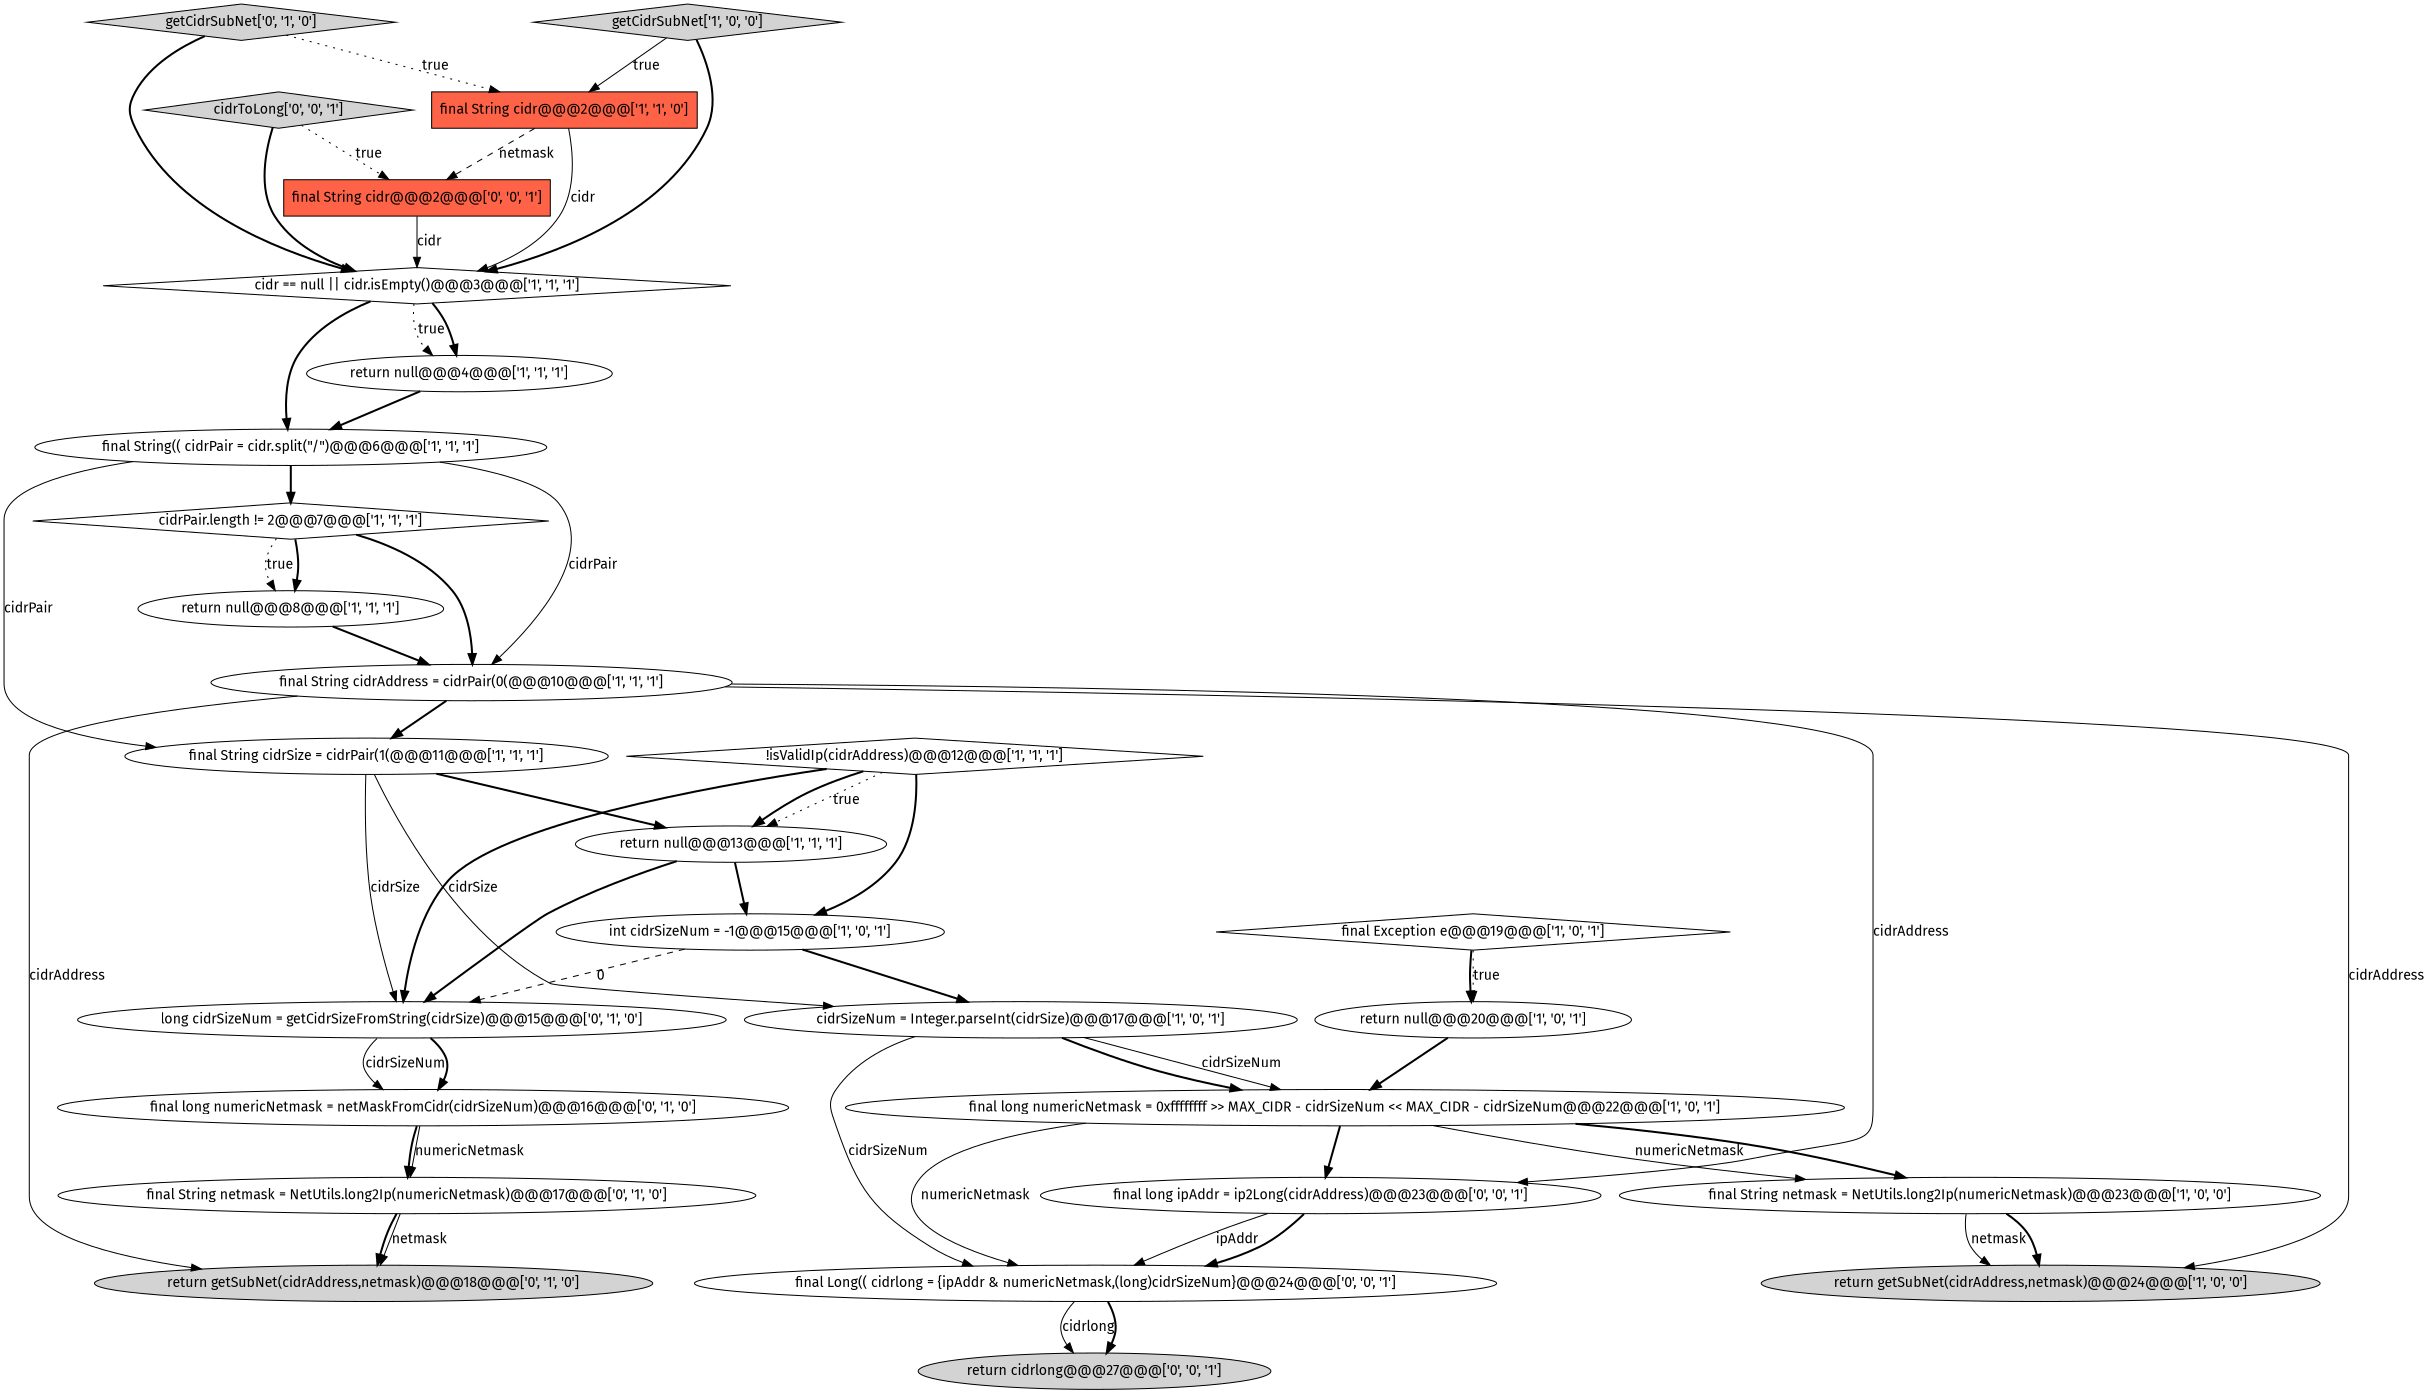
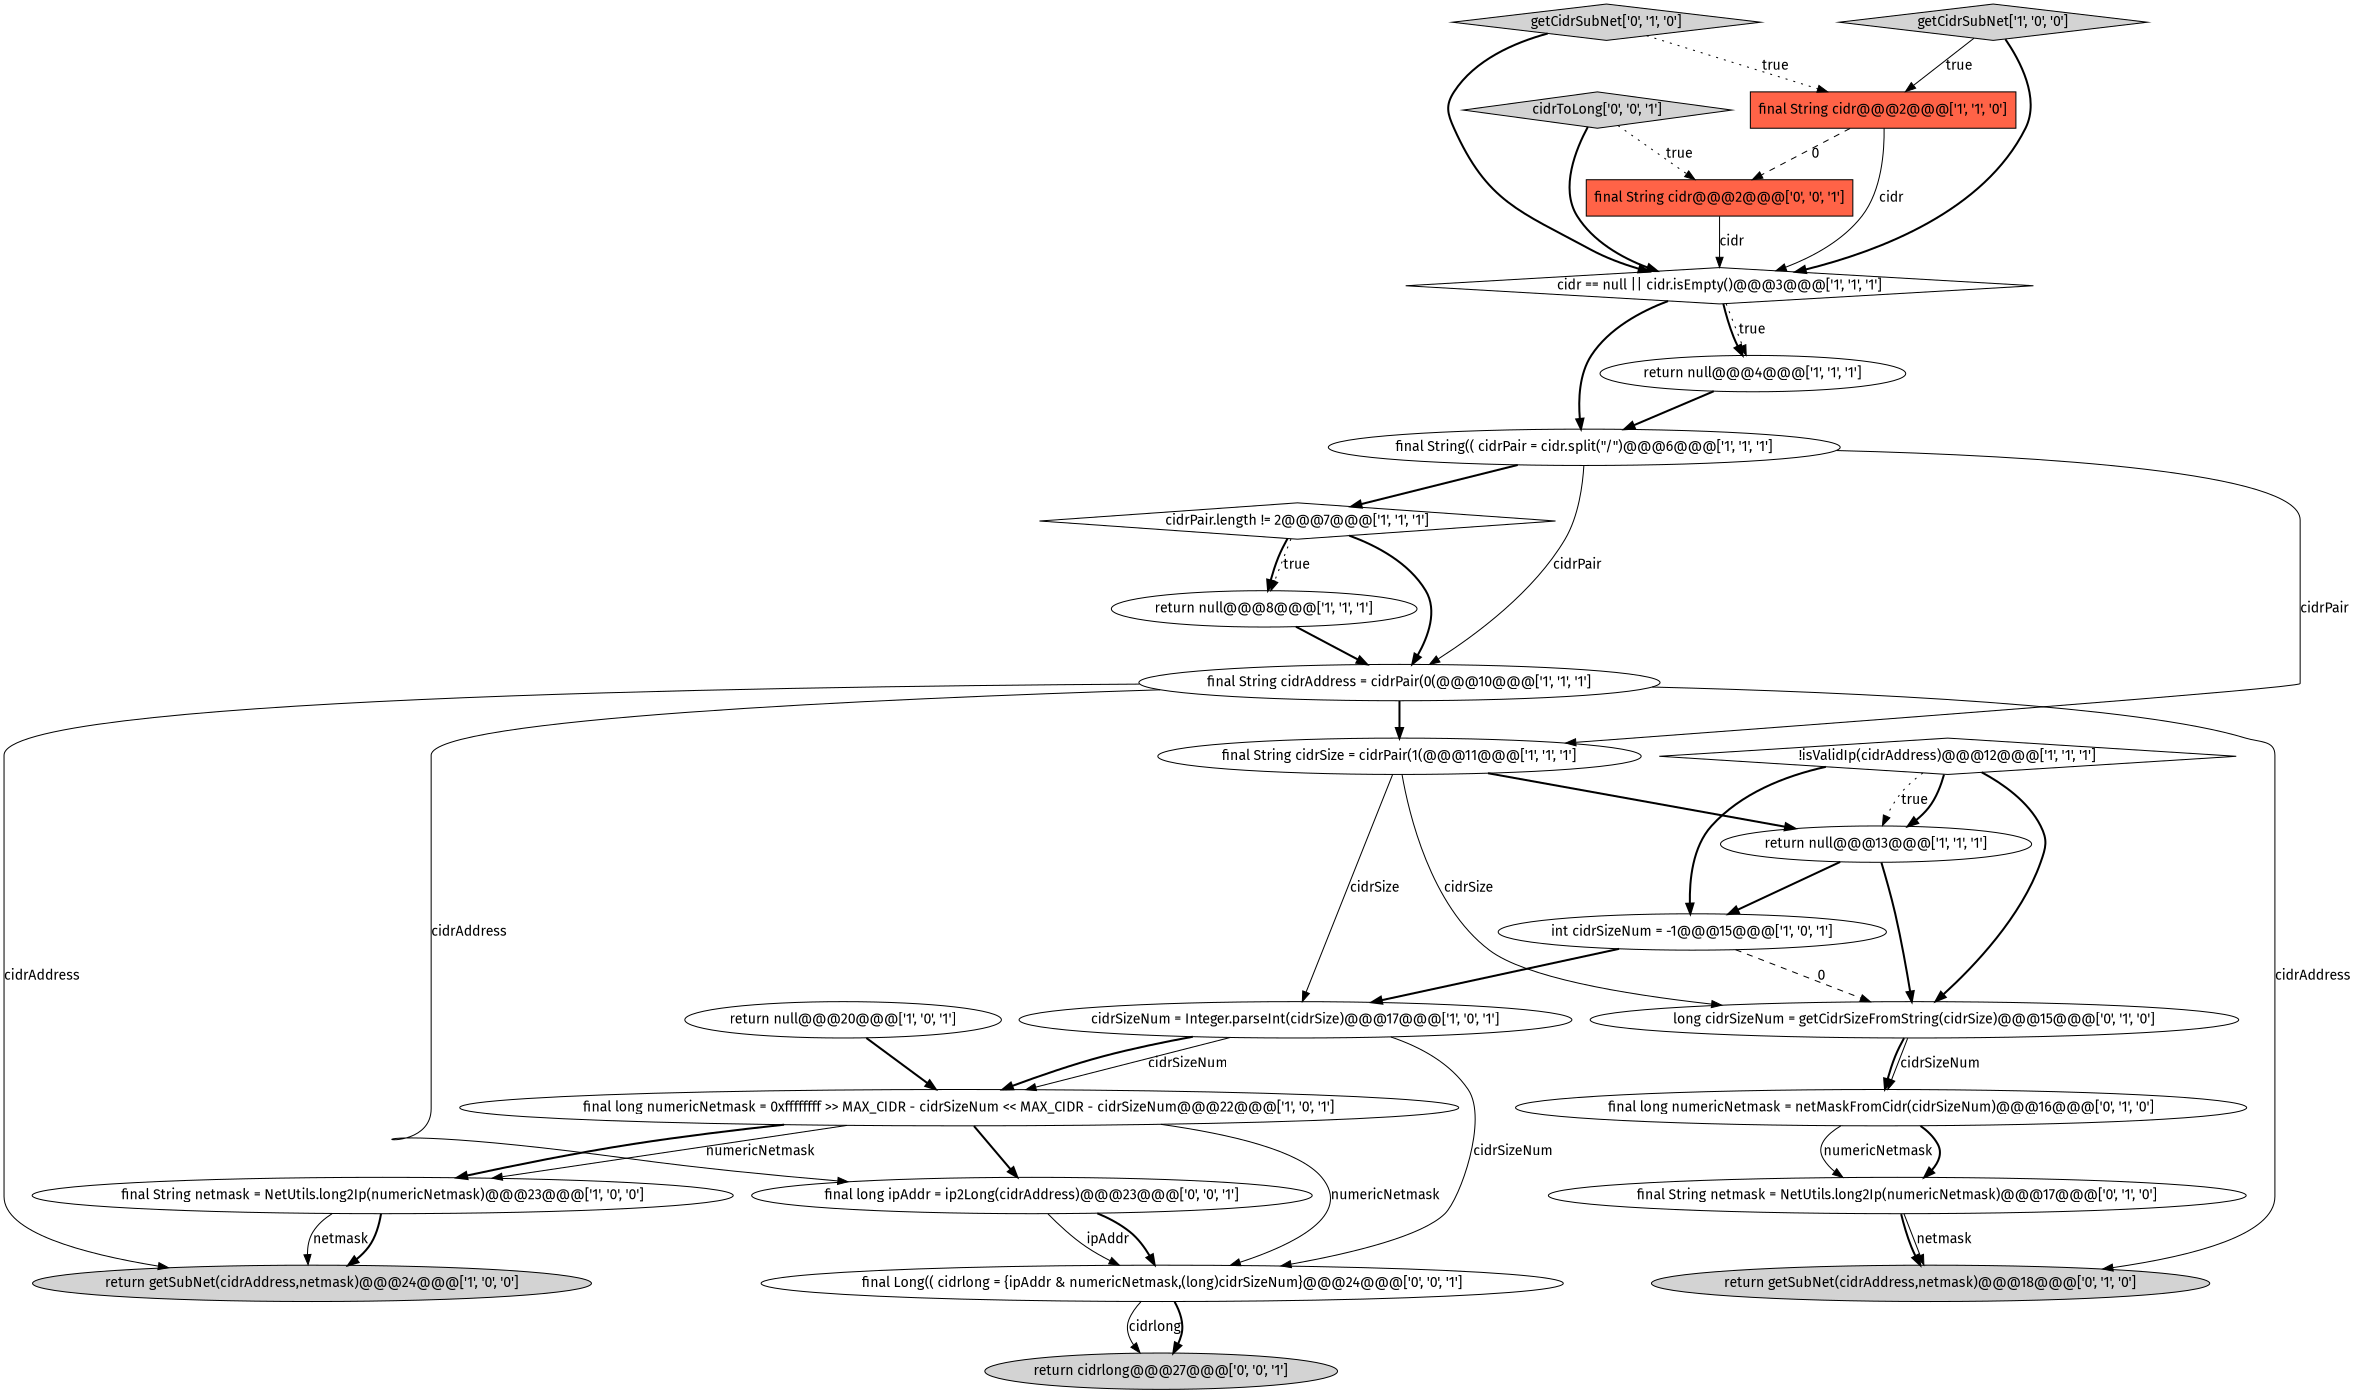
(527, 154) -> (1815, 154)
(1473, 932) -> none
